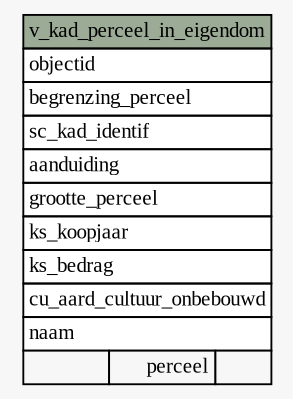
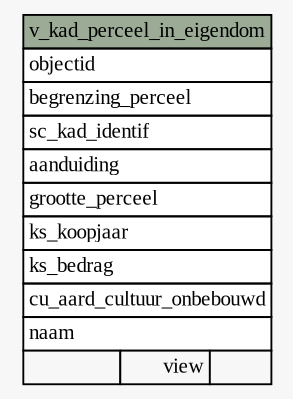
(178, 367) -> (184, 367)
